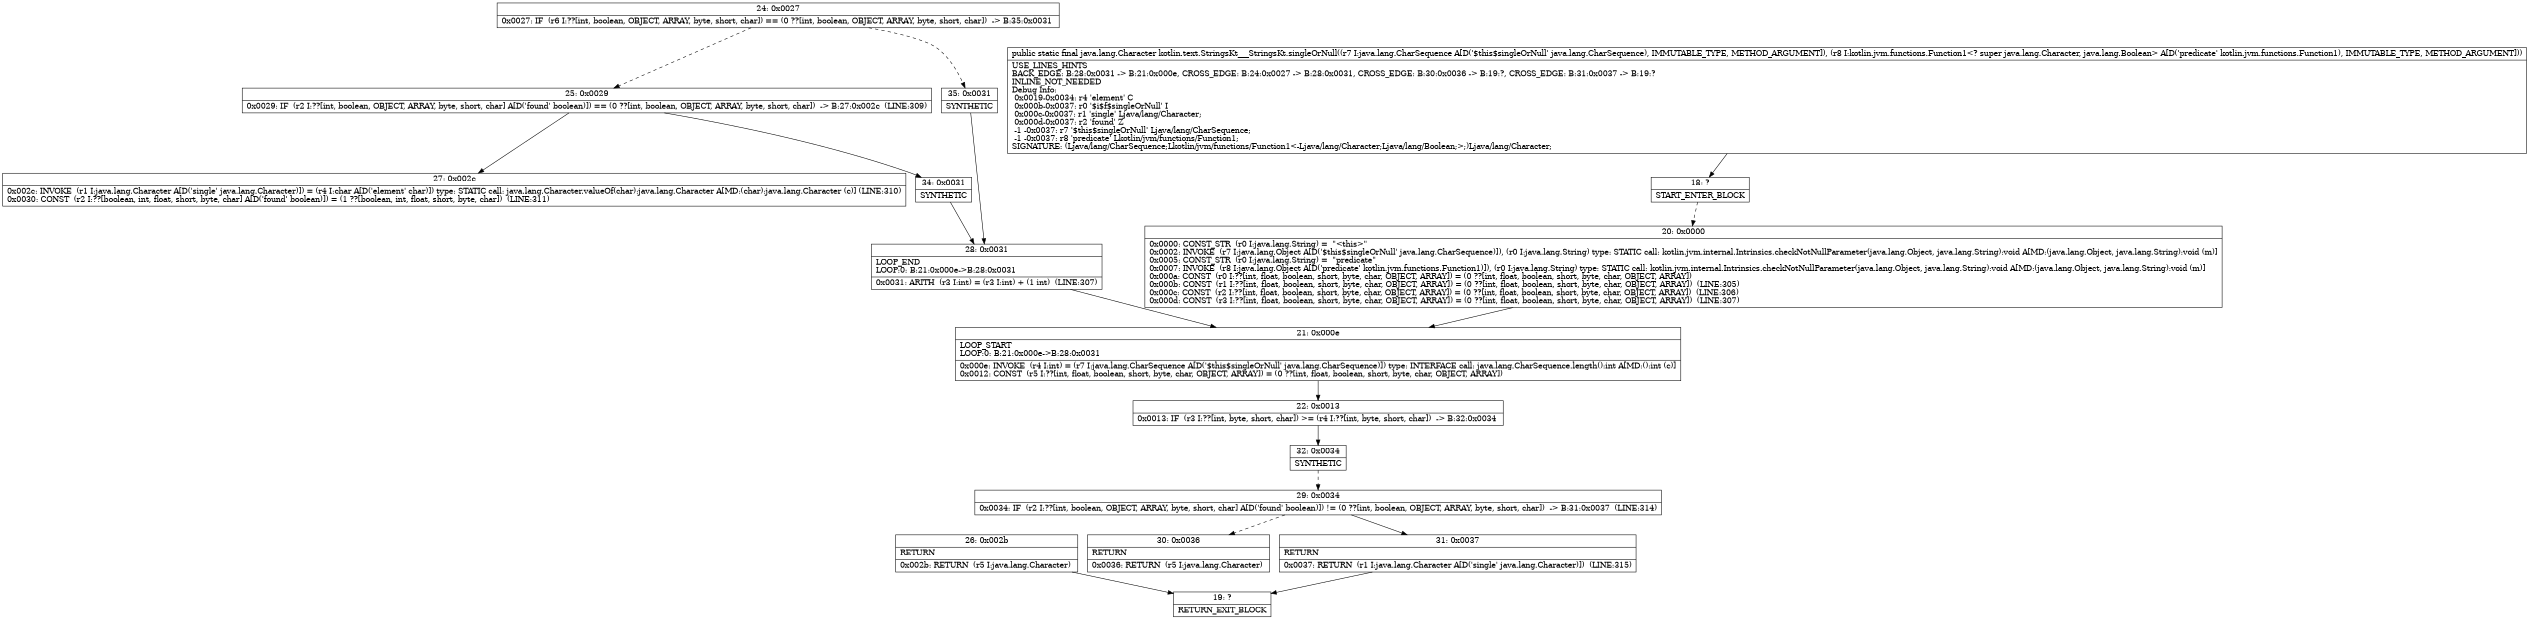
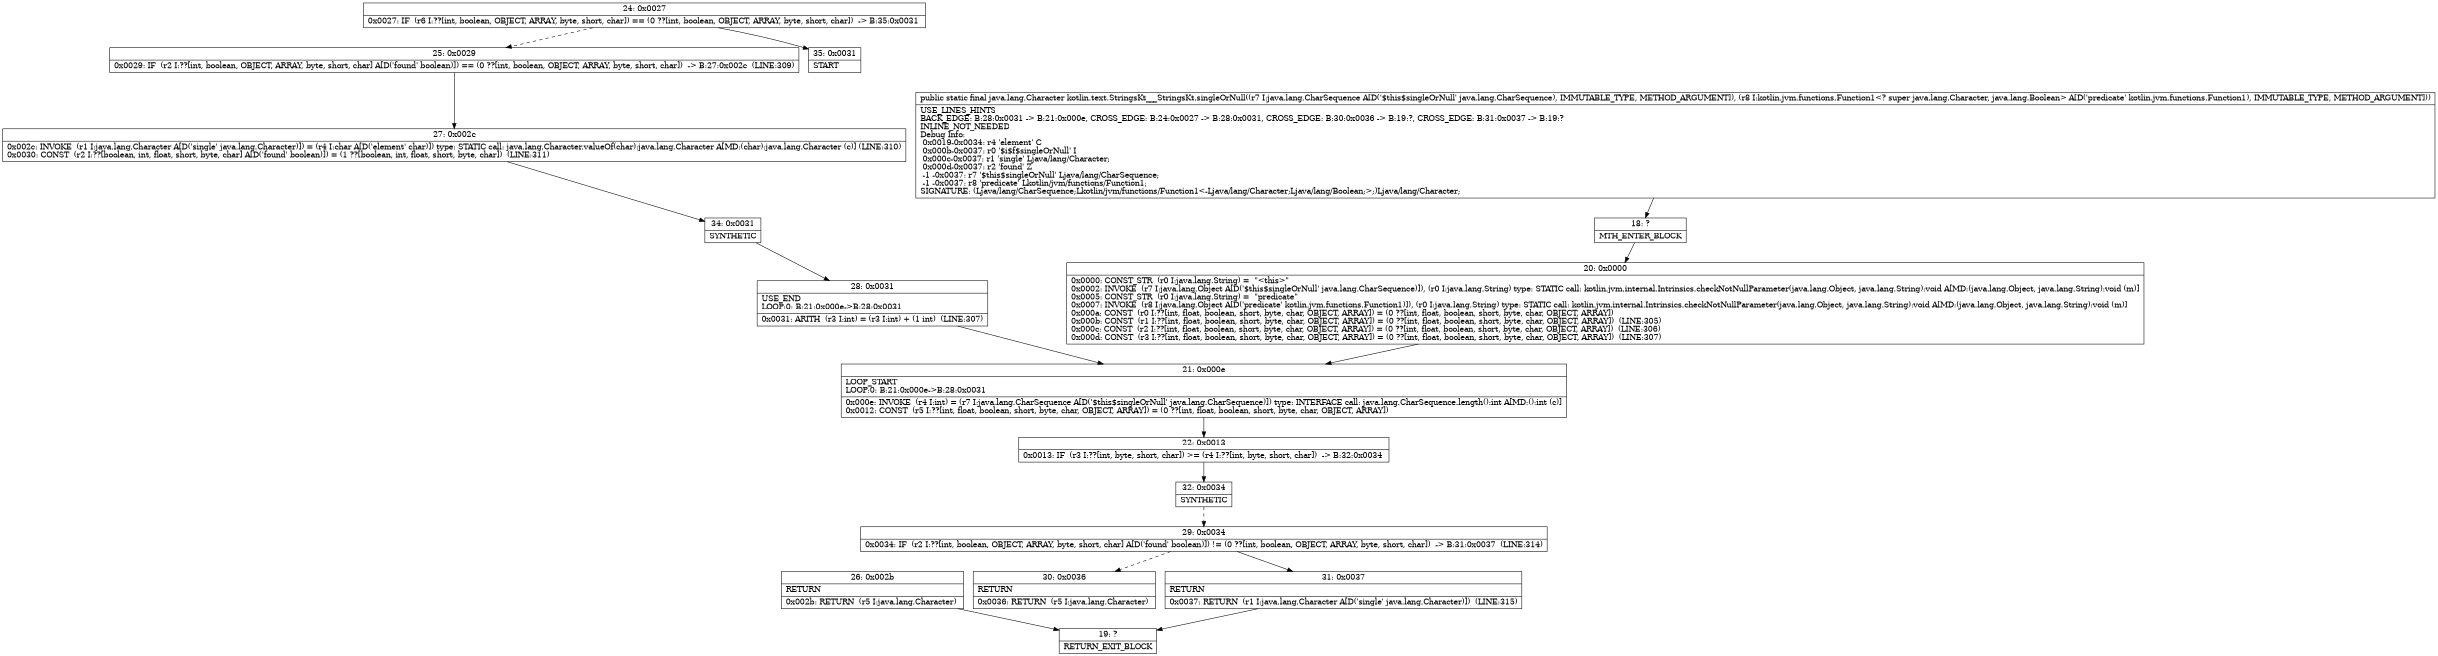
(925, 42) -> (761, 37)
(969, 106) -> (826, 66)
(792, 139) -> (603, 191)
(977, 176) -> none
(1700, 196) -> (1640, 236)
(1696, 211) -> (1631, 250)
(898, 262) -> (781, 299)
